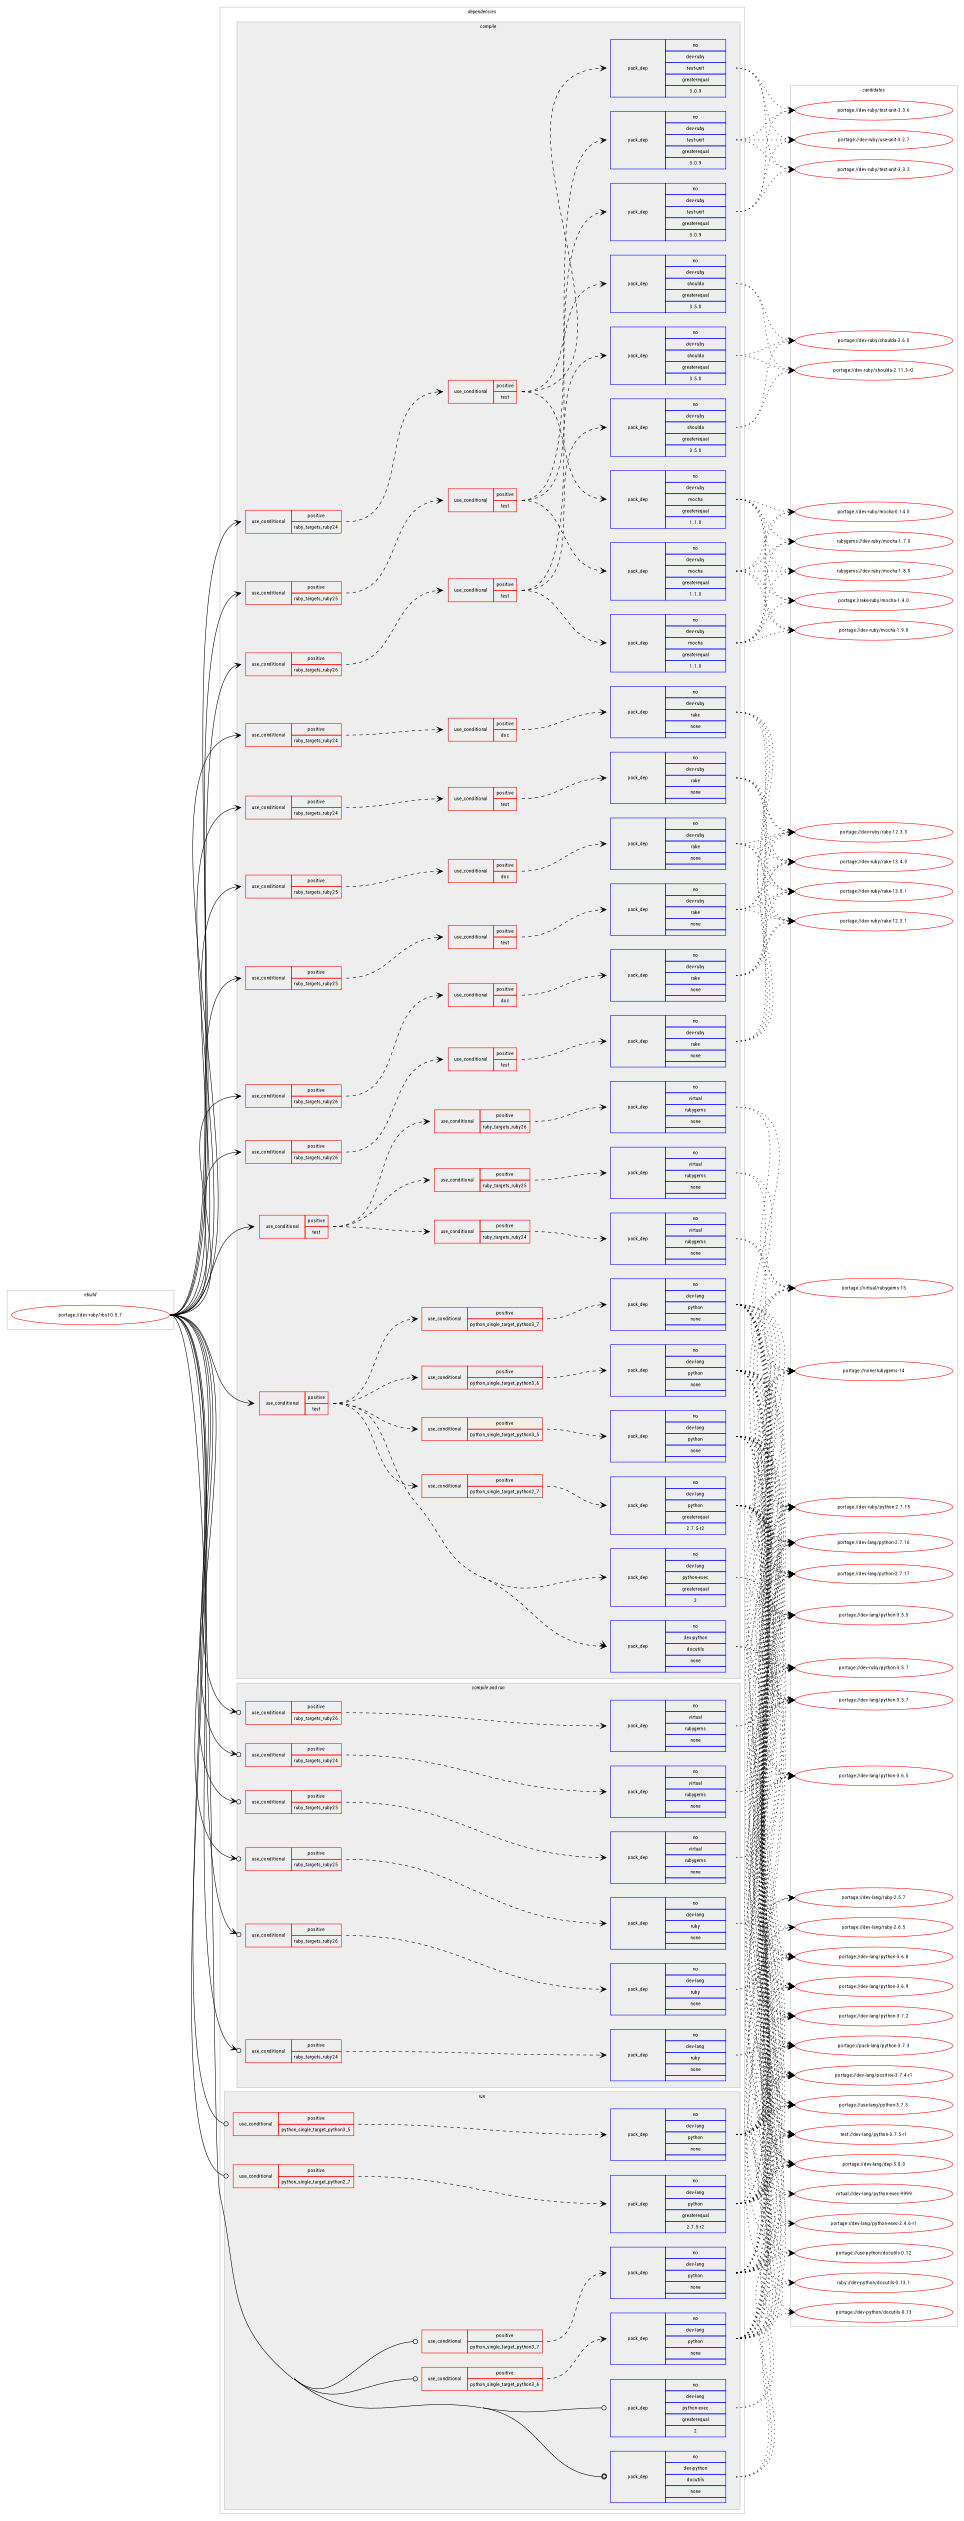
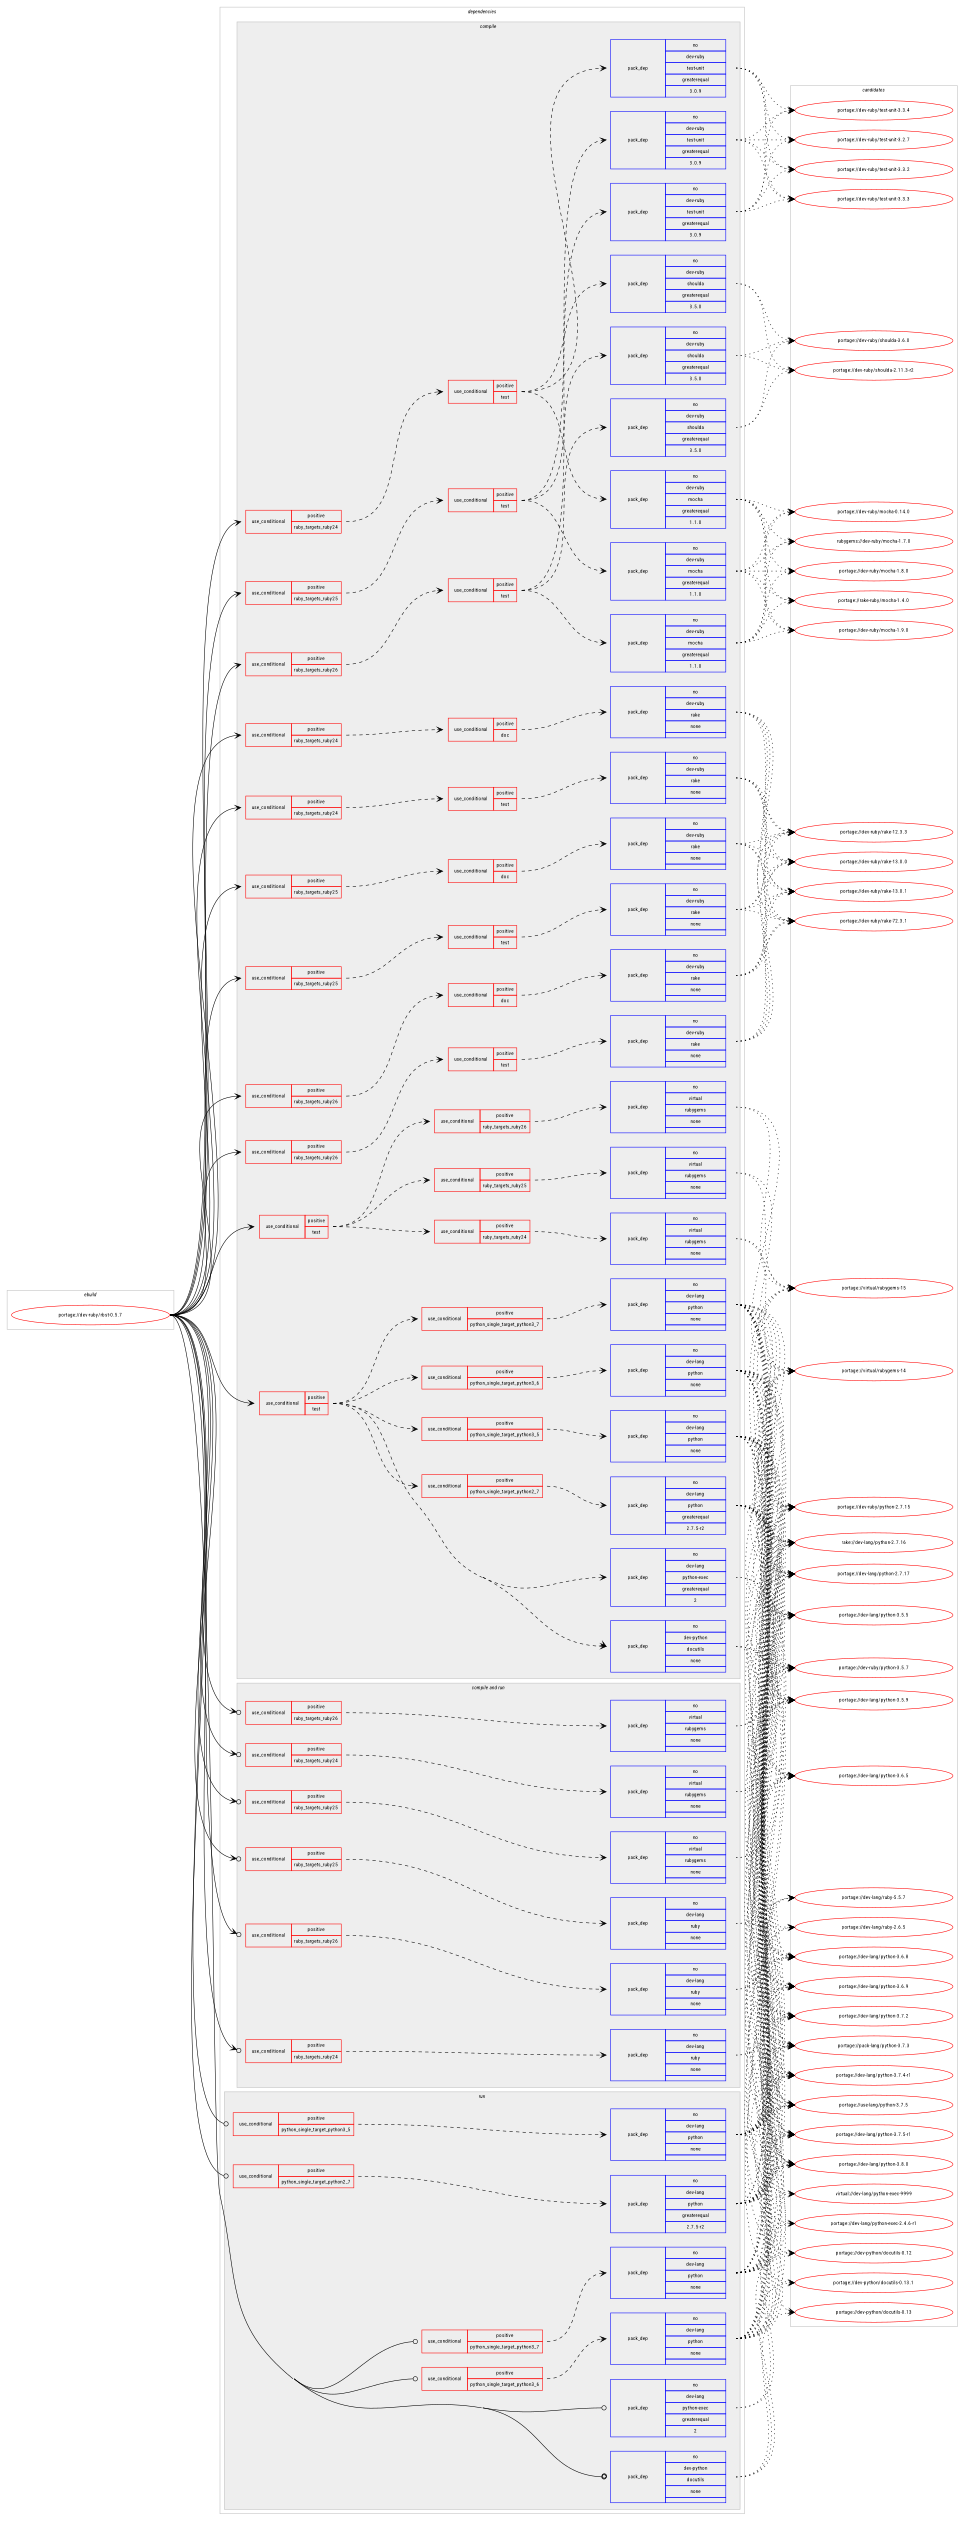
(874, 110) -> (874, 110)
(874, 140) -> (874, 140)
none -> (874, 199)
(874, 571) -> (874, 571)
(874, 832) -> (874, 832)
(874, 862) -> (874, 862)
(874, 921) -> (874, 921)
(874, 1371) -> (874, 1371)
(874, 1543) -> (874, 1543)
(874, 1700) -> (874, 1700)
(874, 1898) -> (874, 1898)
(874, 2075) -> (874, 2075)
(874, 2135) -> (874, 2135)
(874, 2164) -> (874, 2164)
(874, 2253) -> (874, 2253)
(874, 2283) -> (874, 2283)
